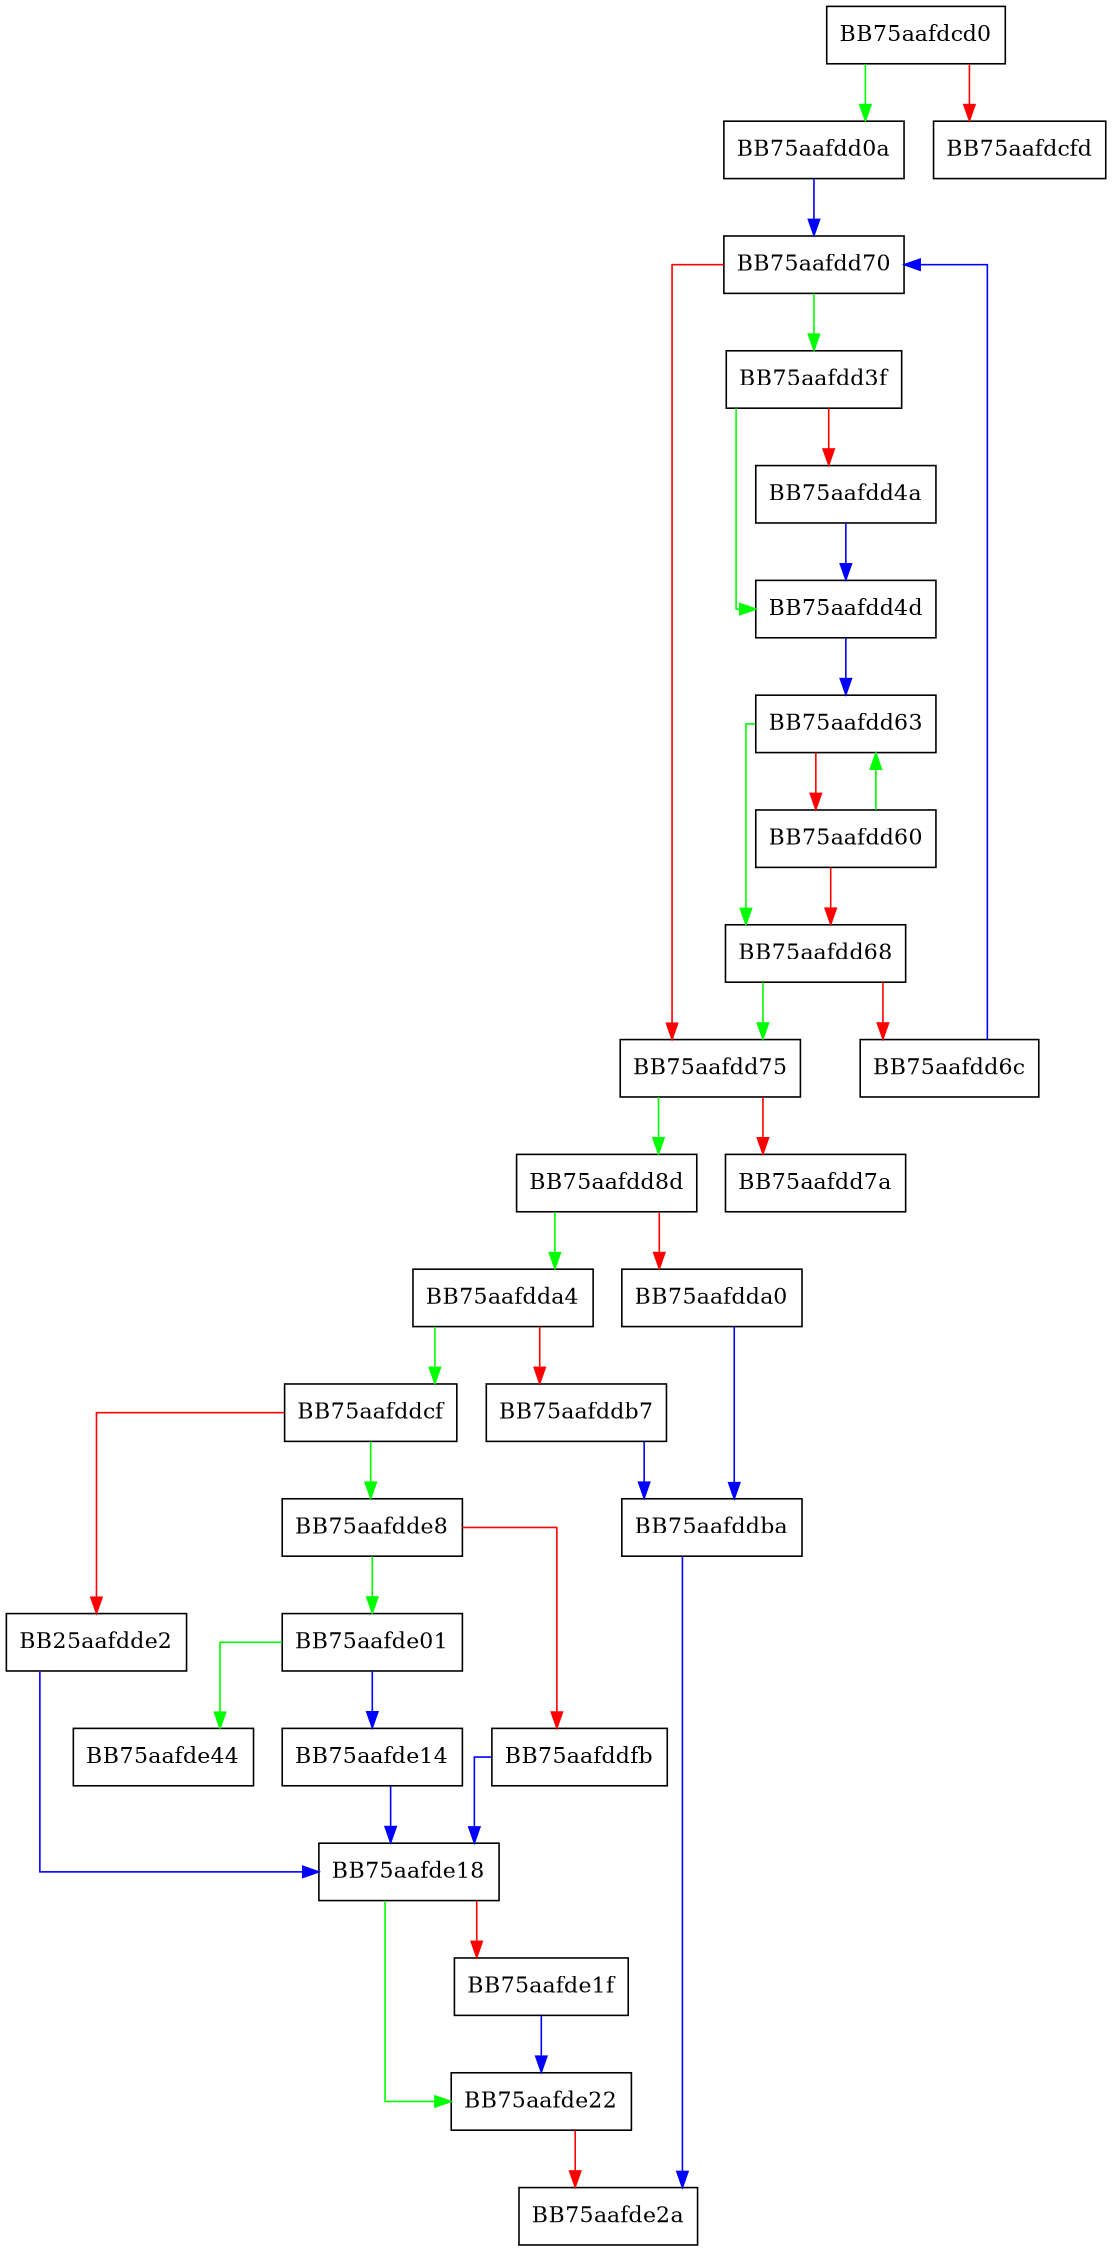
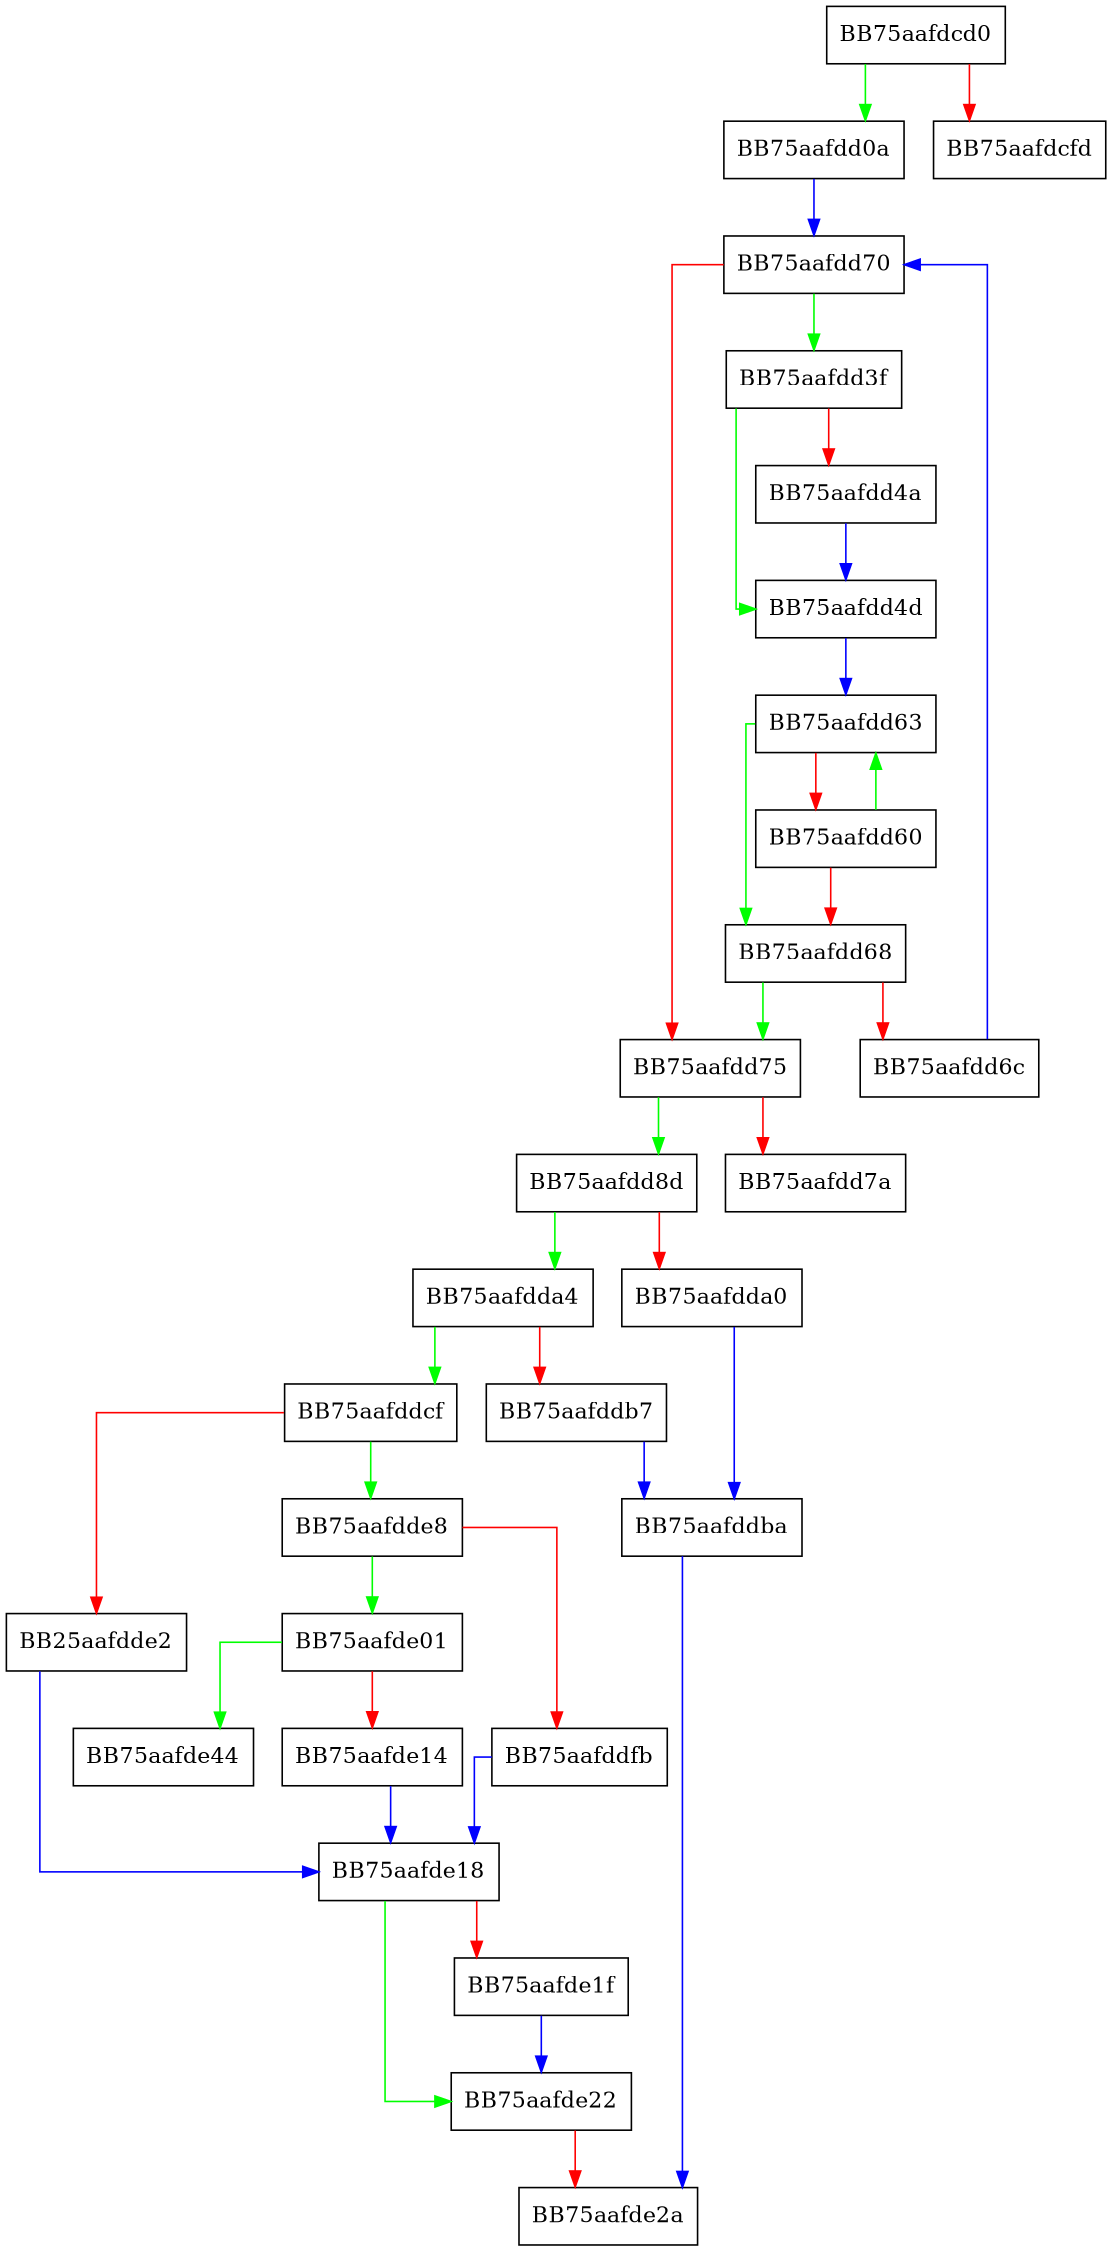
(372, 1692) -> (372, 1692)
